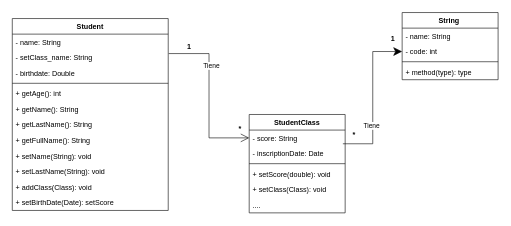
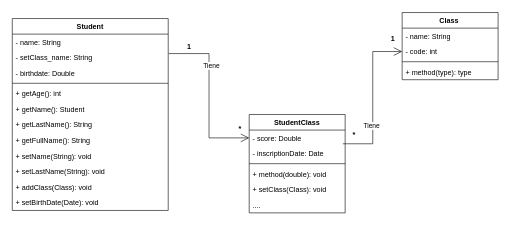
(450, 20) -> (450, 20)
(394, 51) -> (396, 51)
(50, 109) -> (53, 109)
(279, 138) -> (279, 138)
(296, 174) -> (292, 174)
(72, 203) -> (63, 203)
